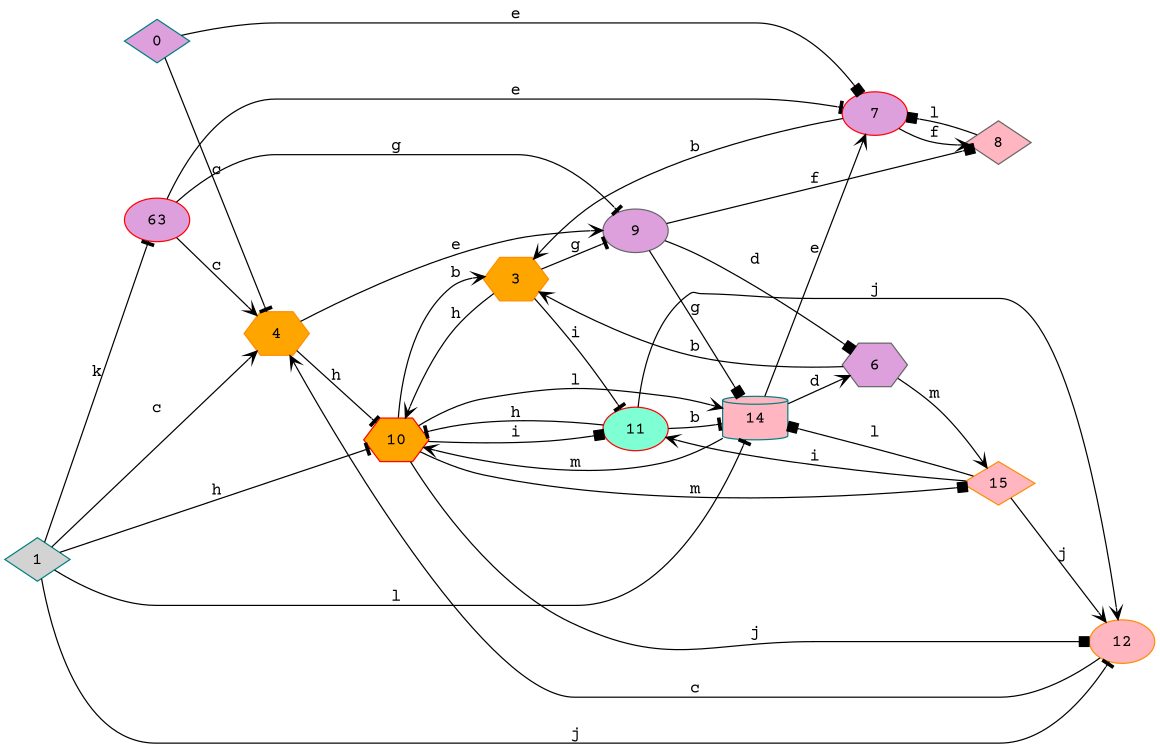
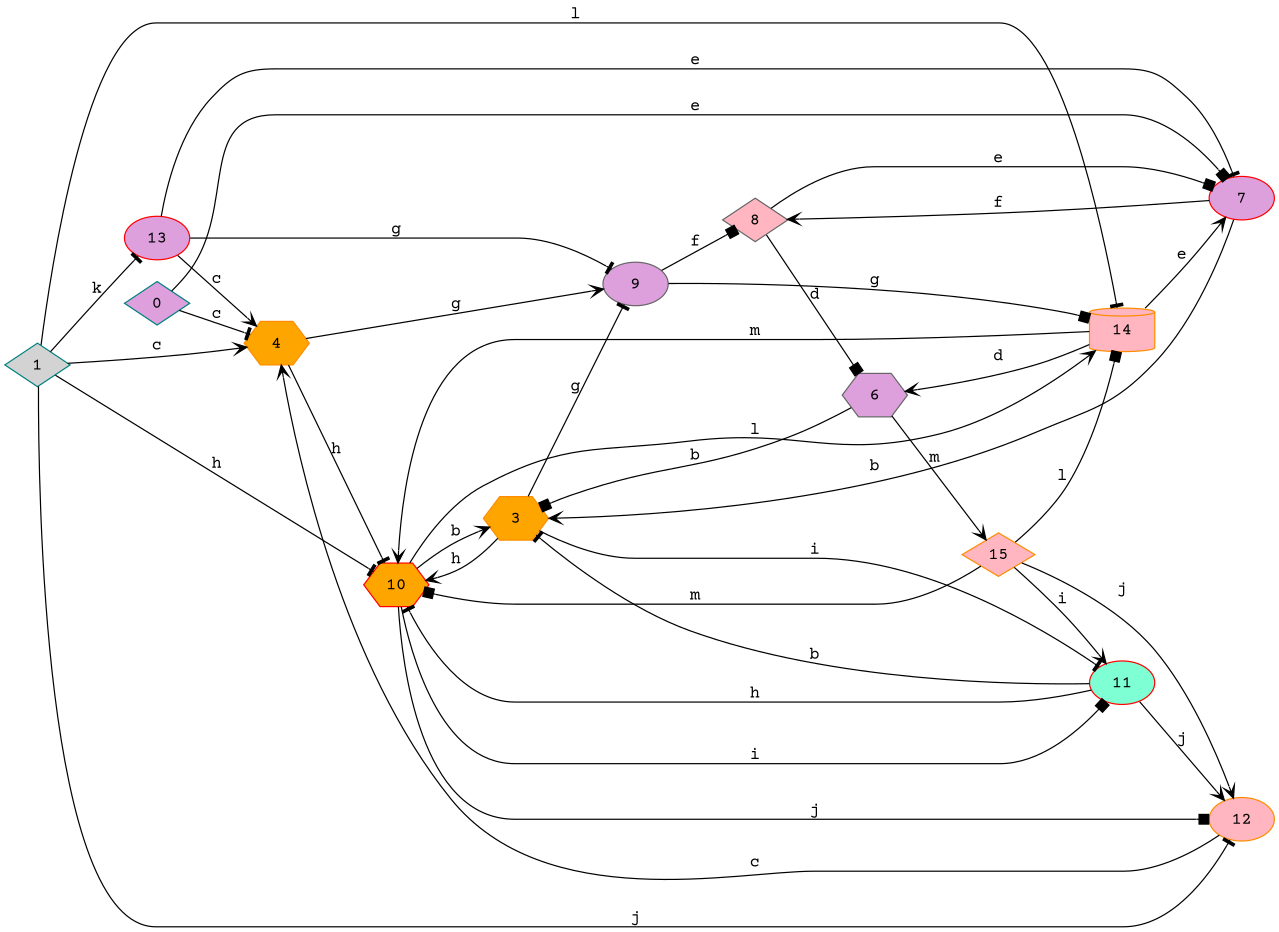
(935, 113) -> (998, 158)
(157, 220) -> (157, 238)
(456, 245) -> (456, 304)
(757, 287) -> (809, 299)
(691, 355) -> (704, 462)
(755, 418) -> (1122, 330)
(692, 427) -> (801, 661)
(685, 497) -> (712, 604)
